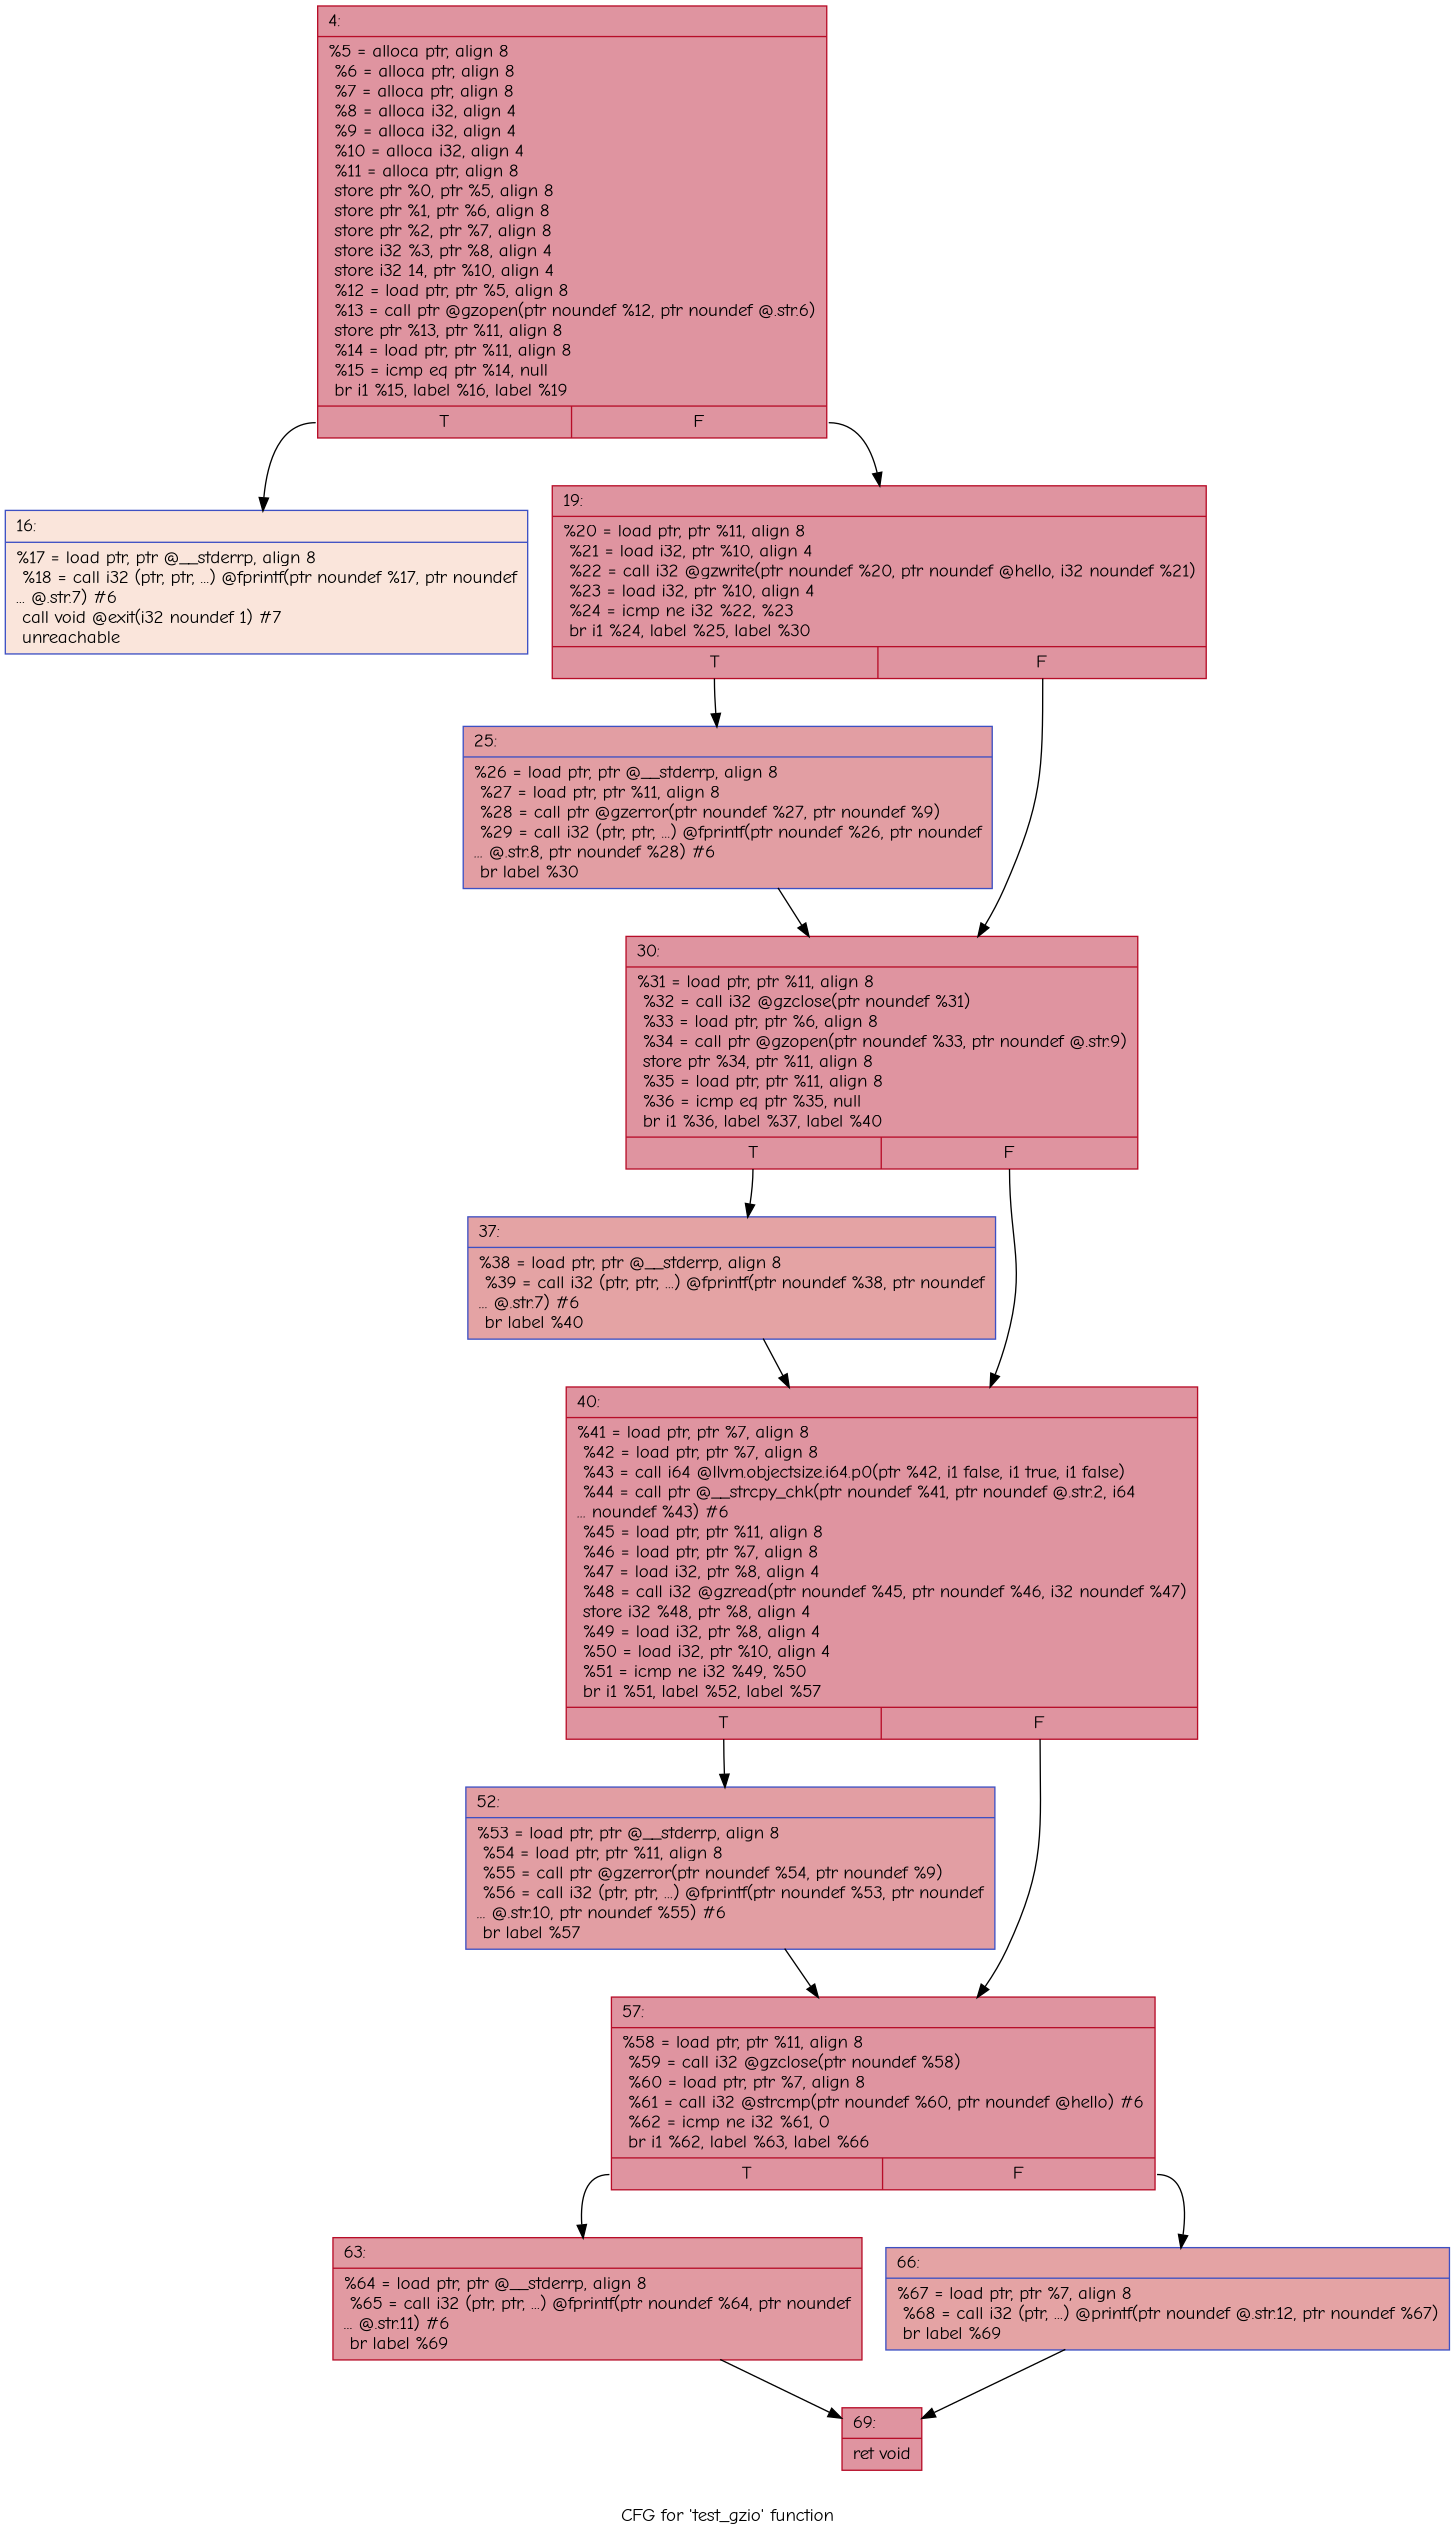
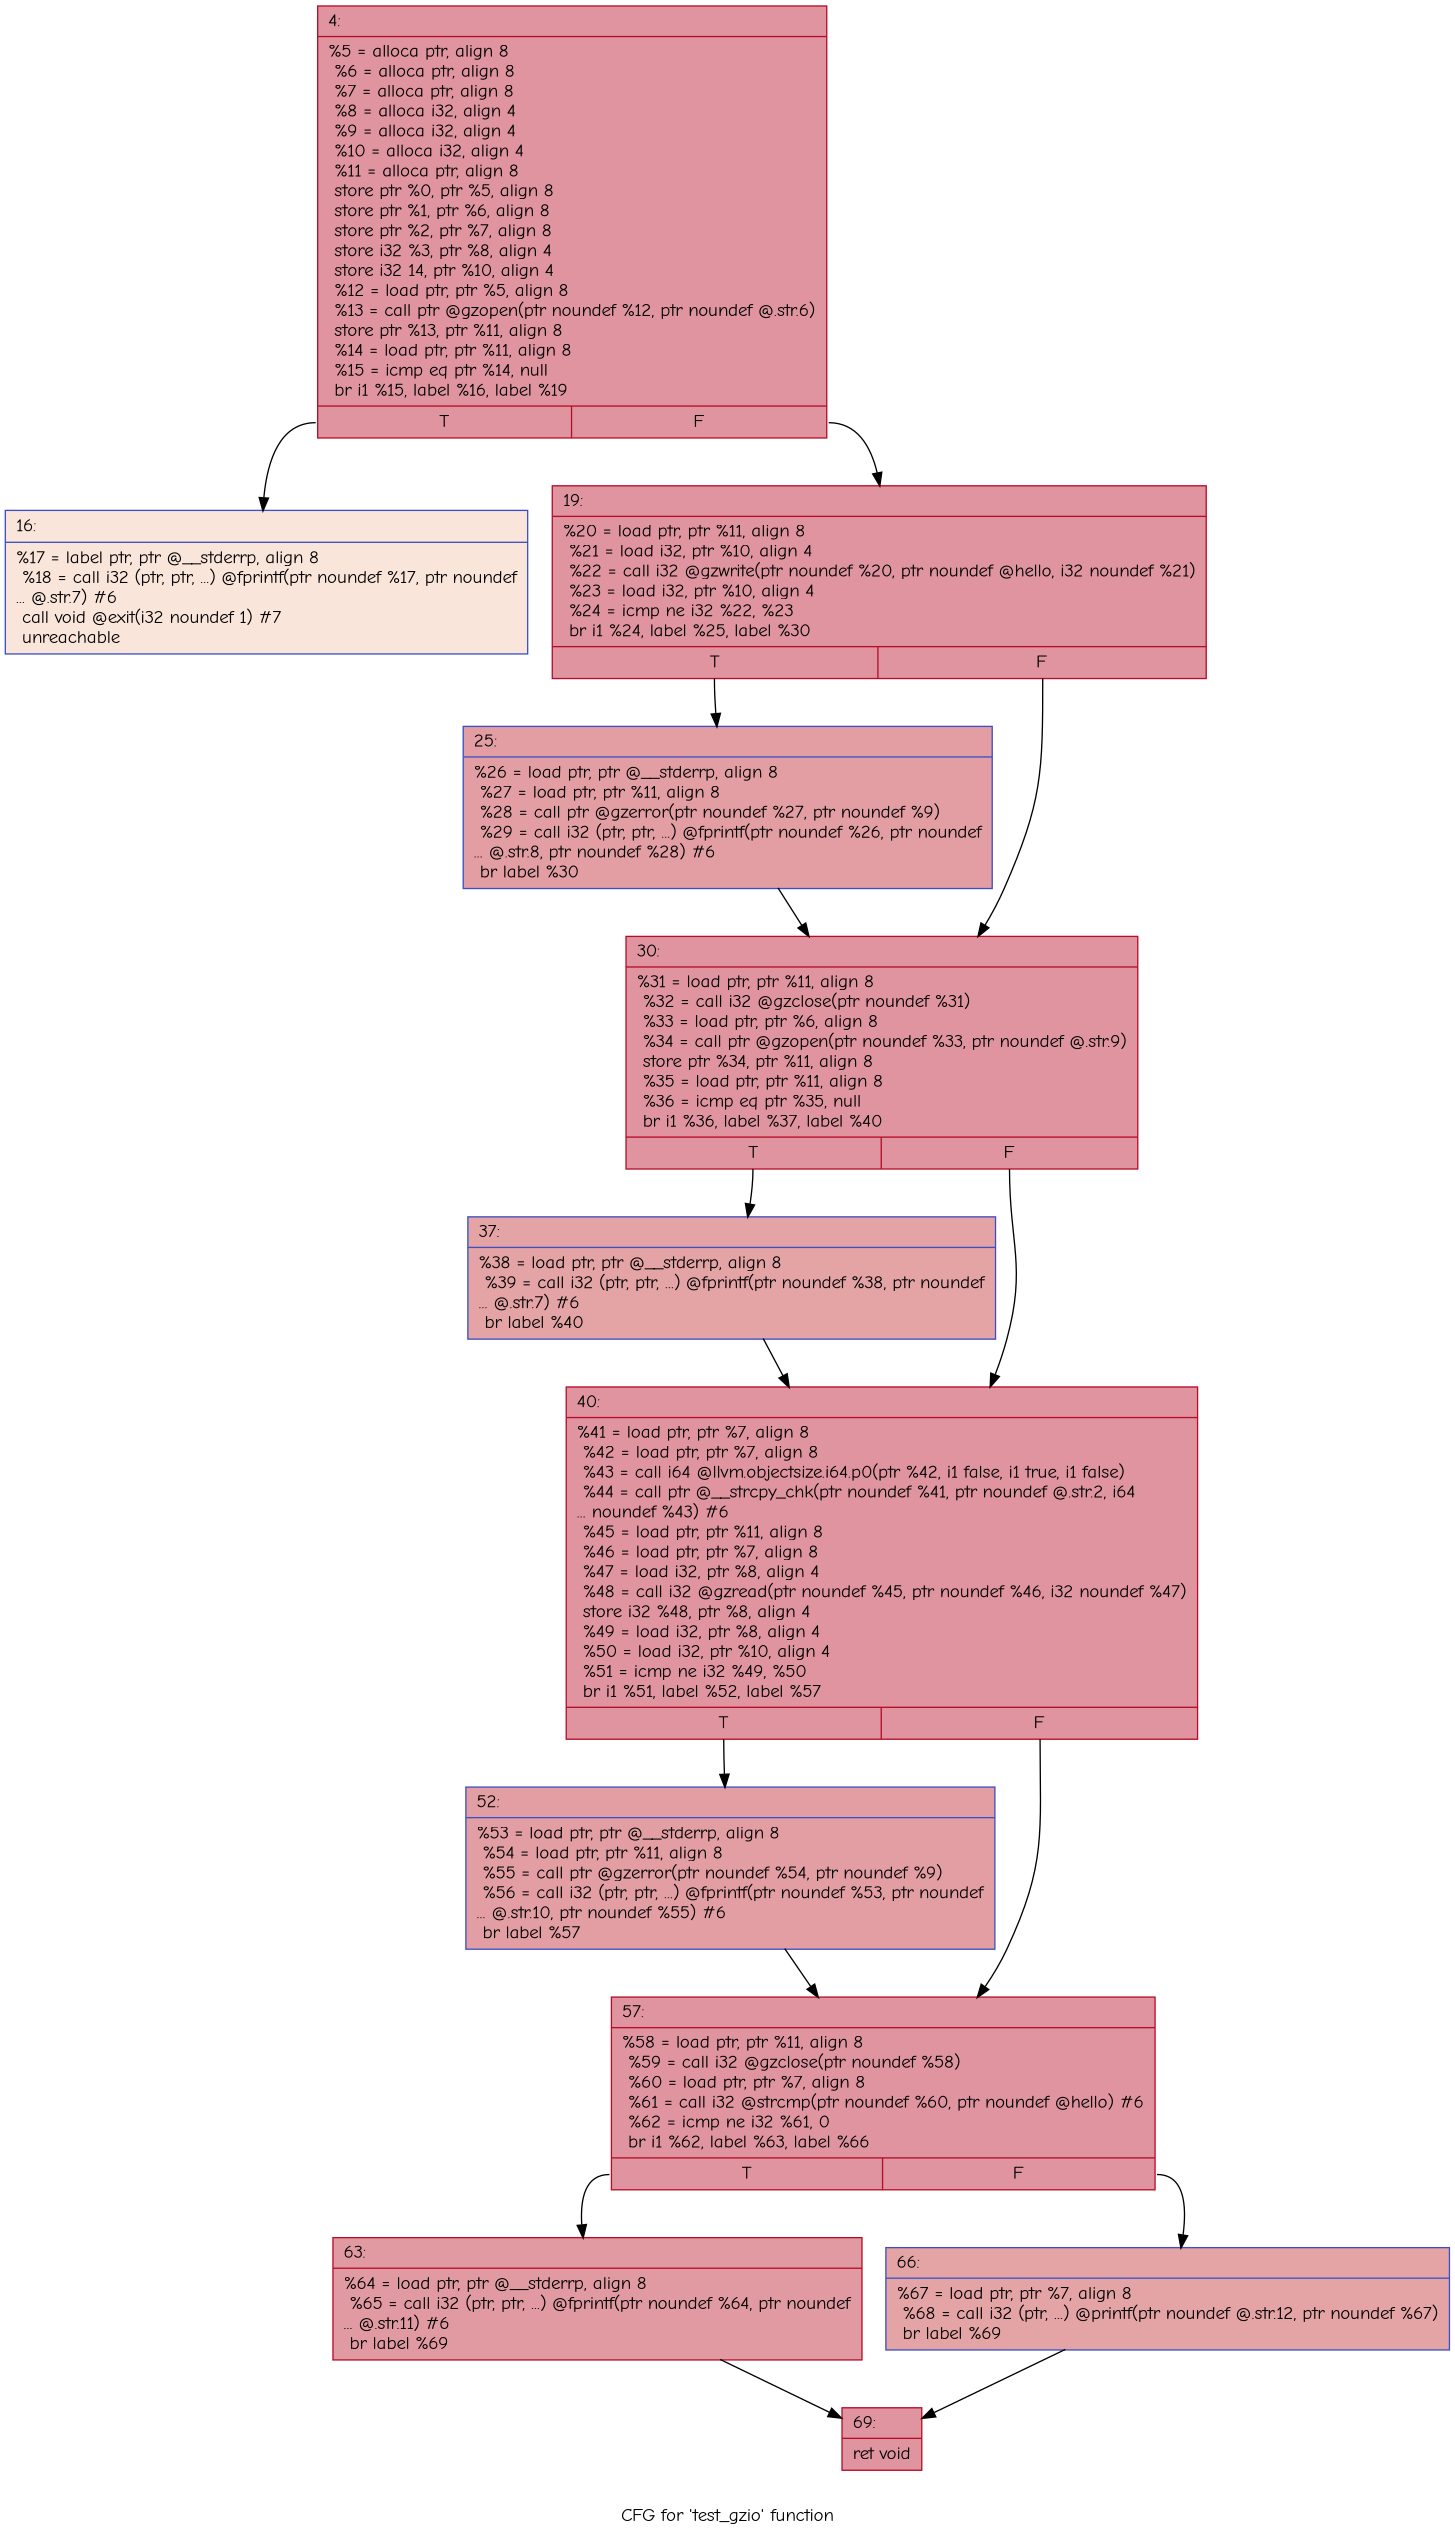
(166, 558) -> (168, 558)
